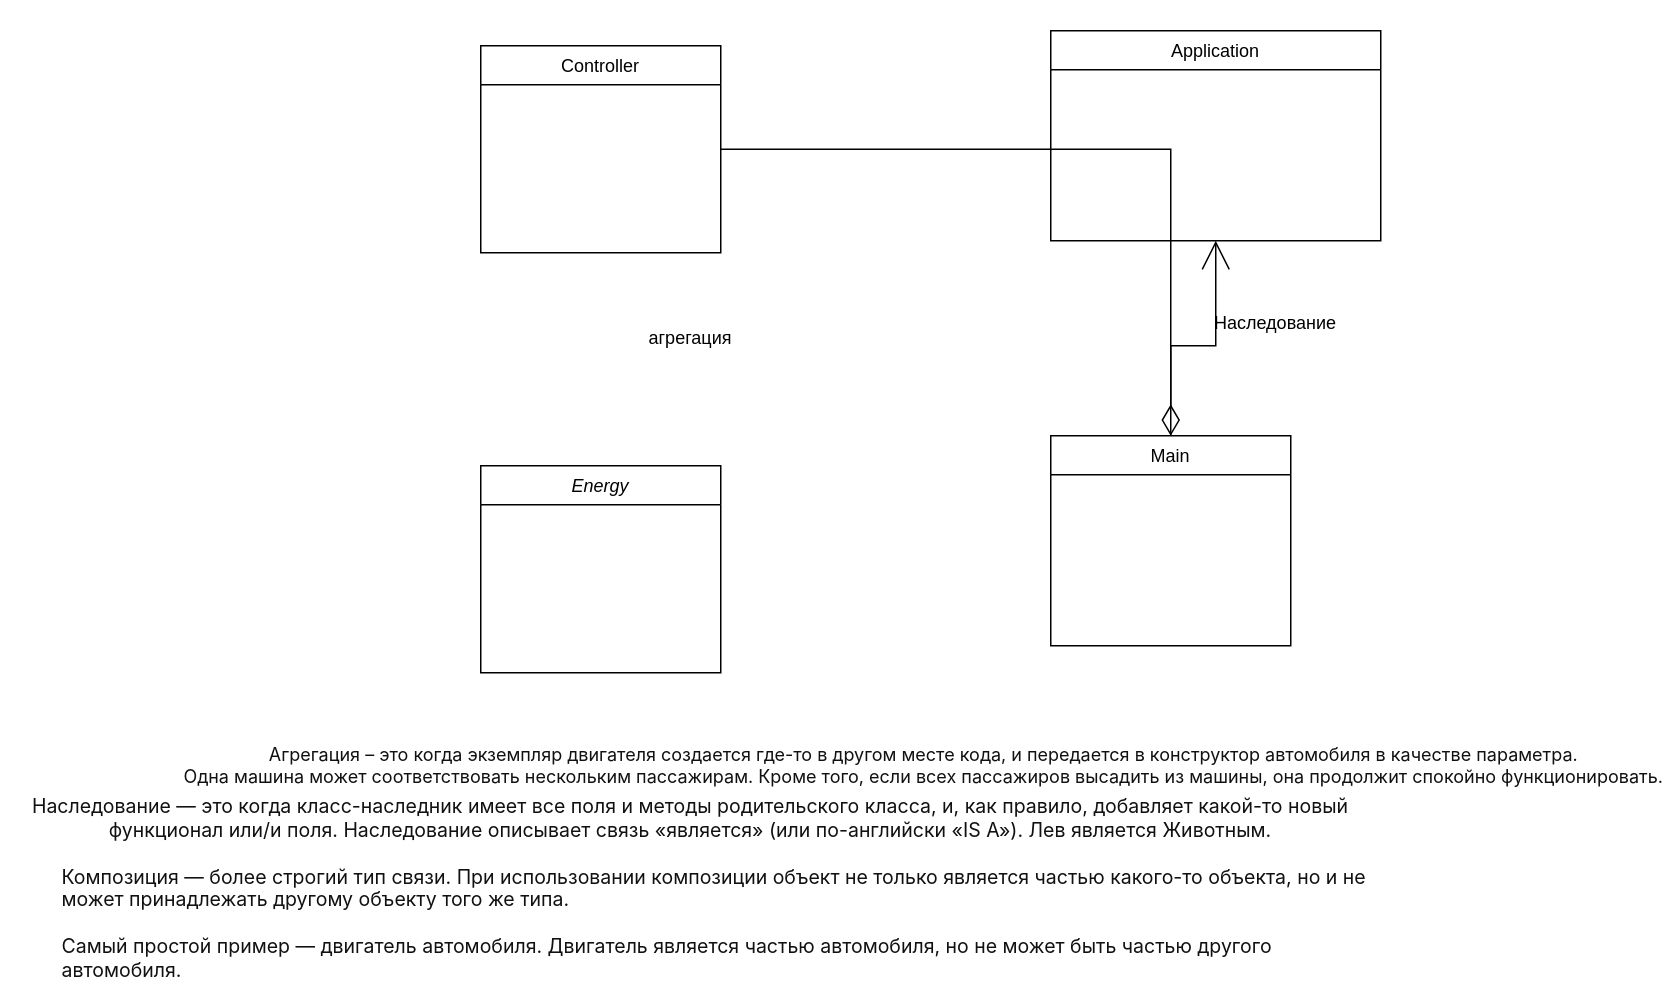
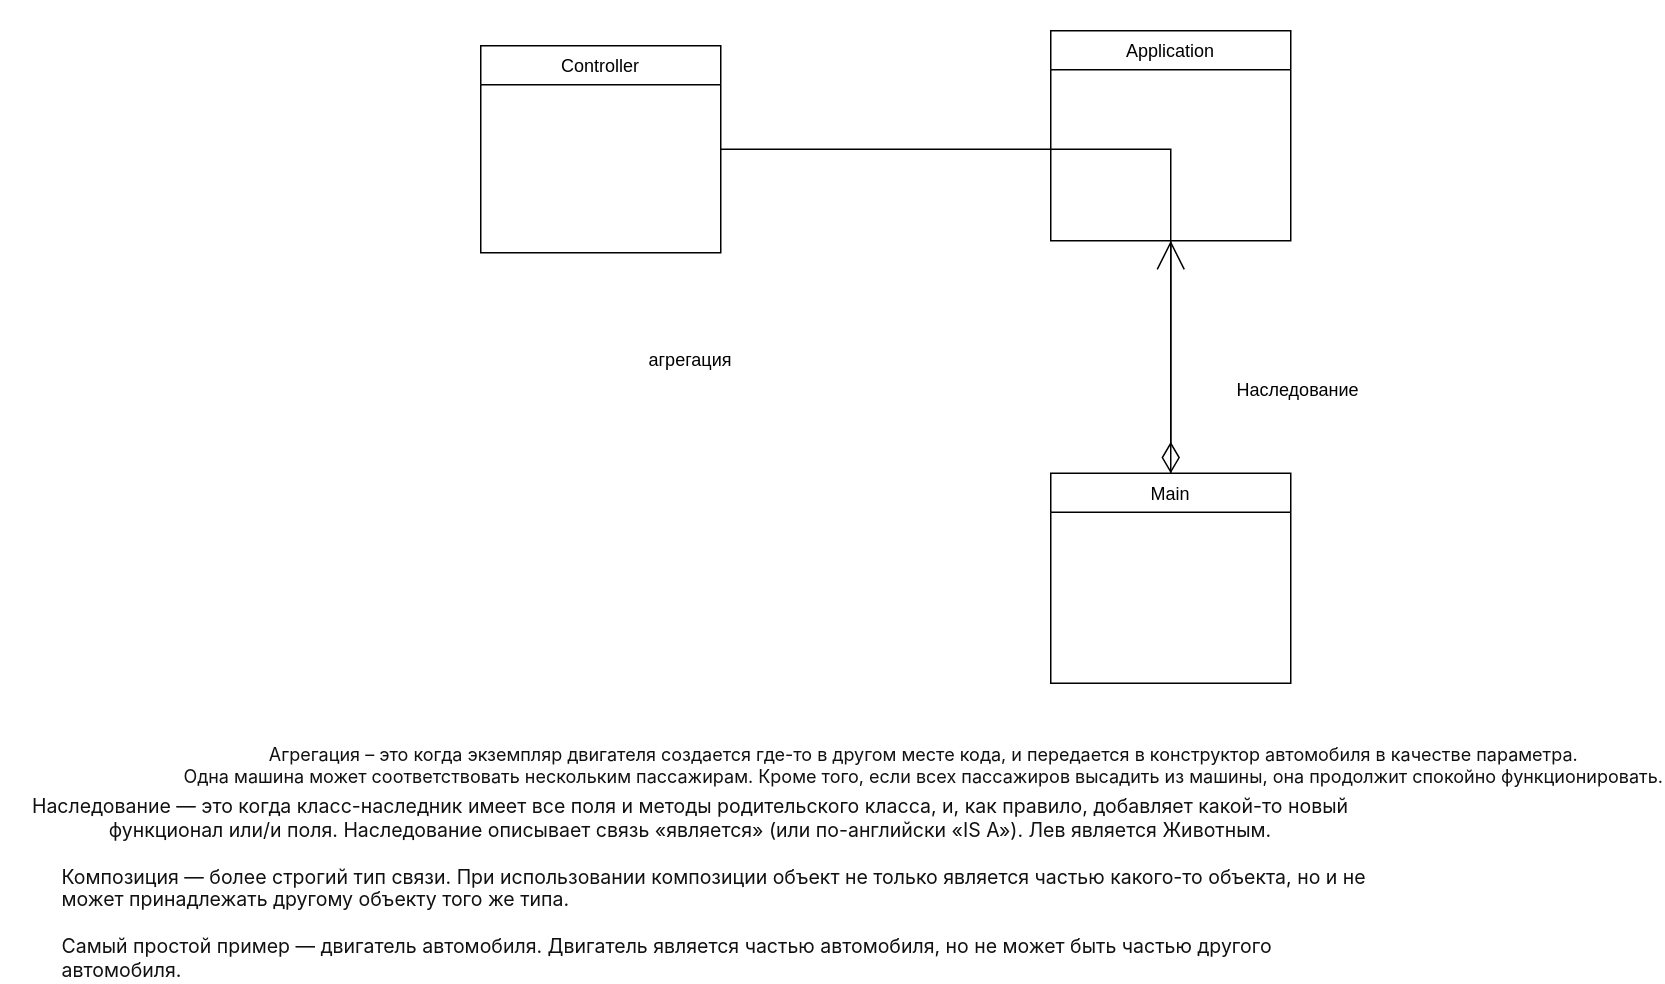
(1216, 136) -> (1171, 136)
(1276, 323) -> (1298, 391)
(691, 338) -> (691, 361)
(1171, 541) -> (1171, 578)
(601, 569) -> none
